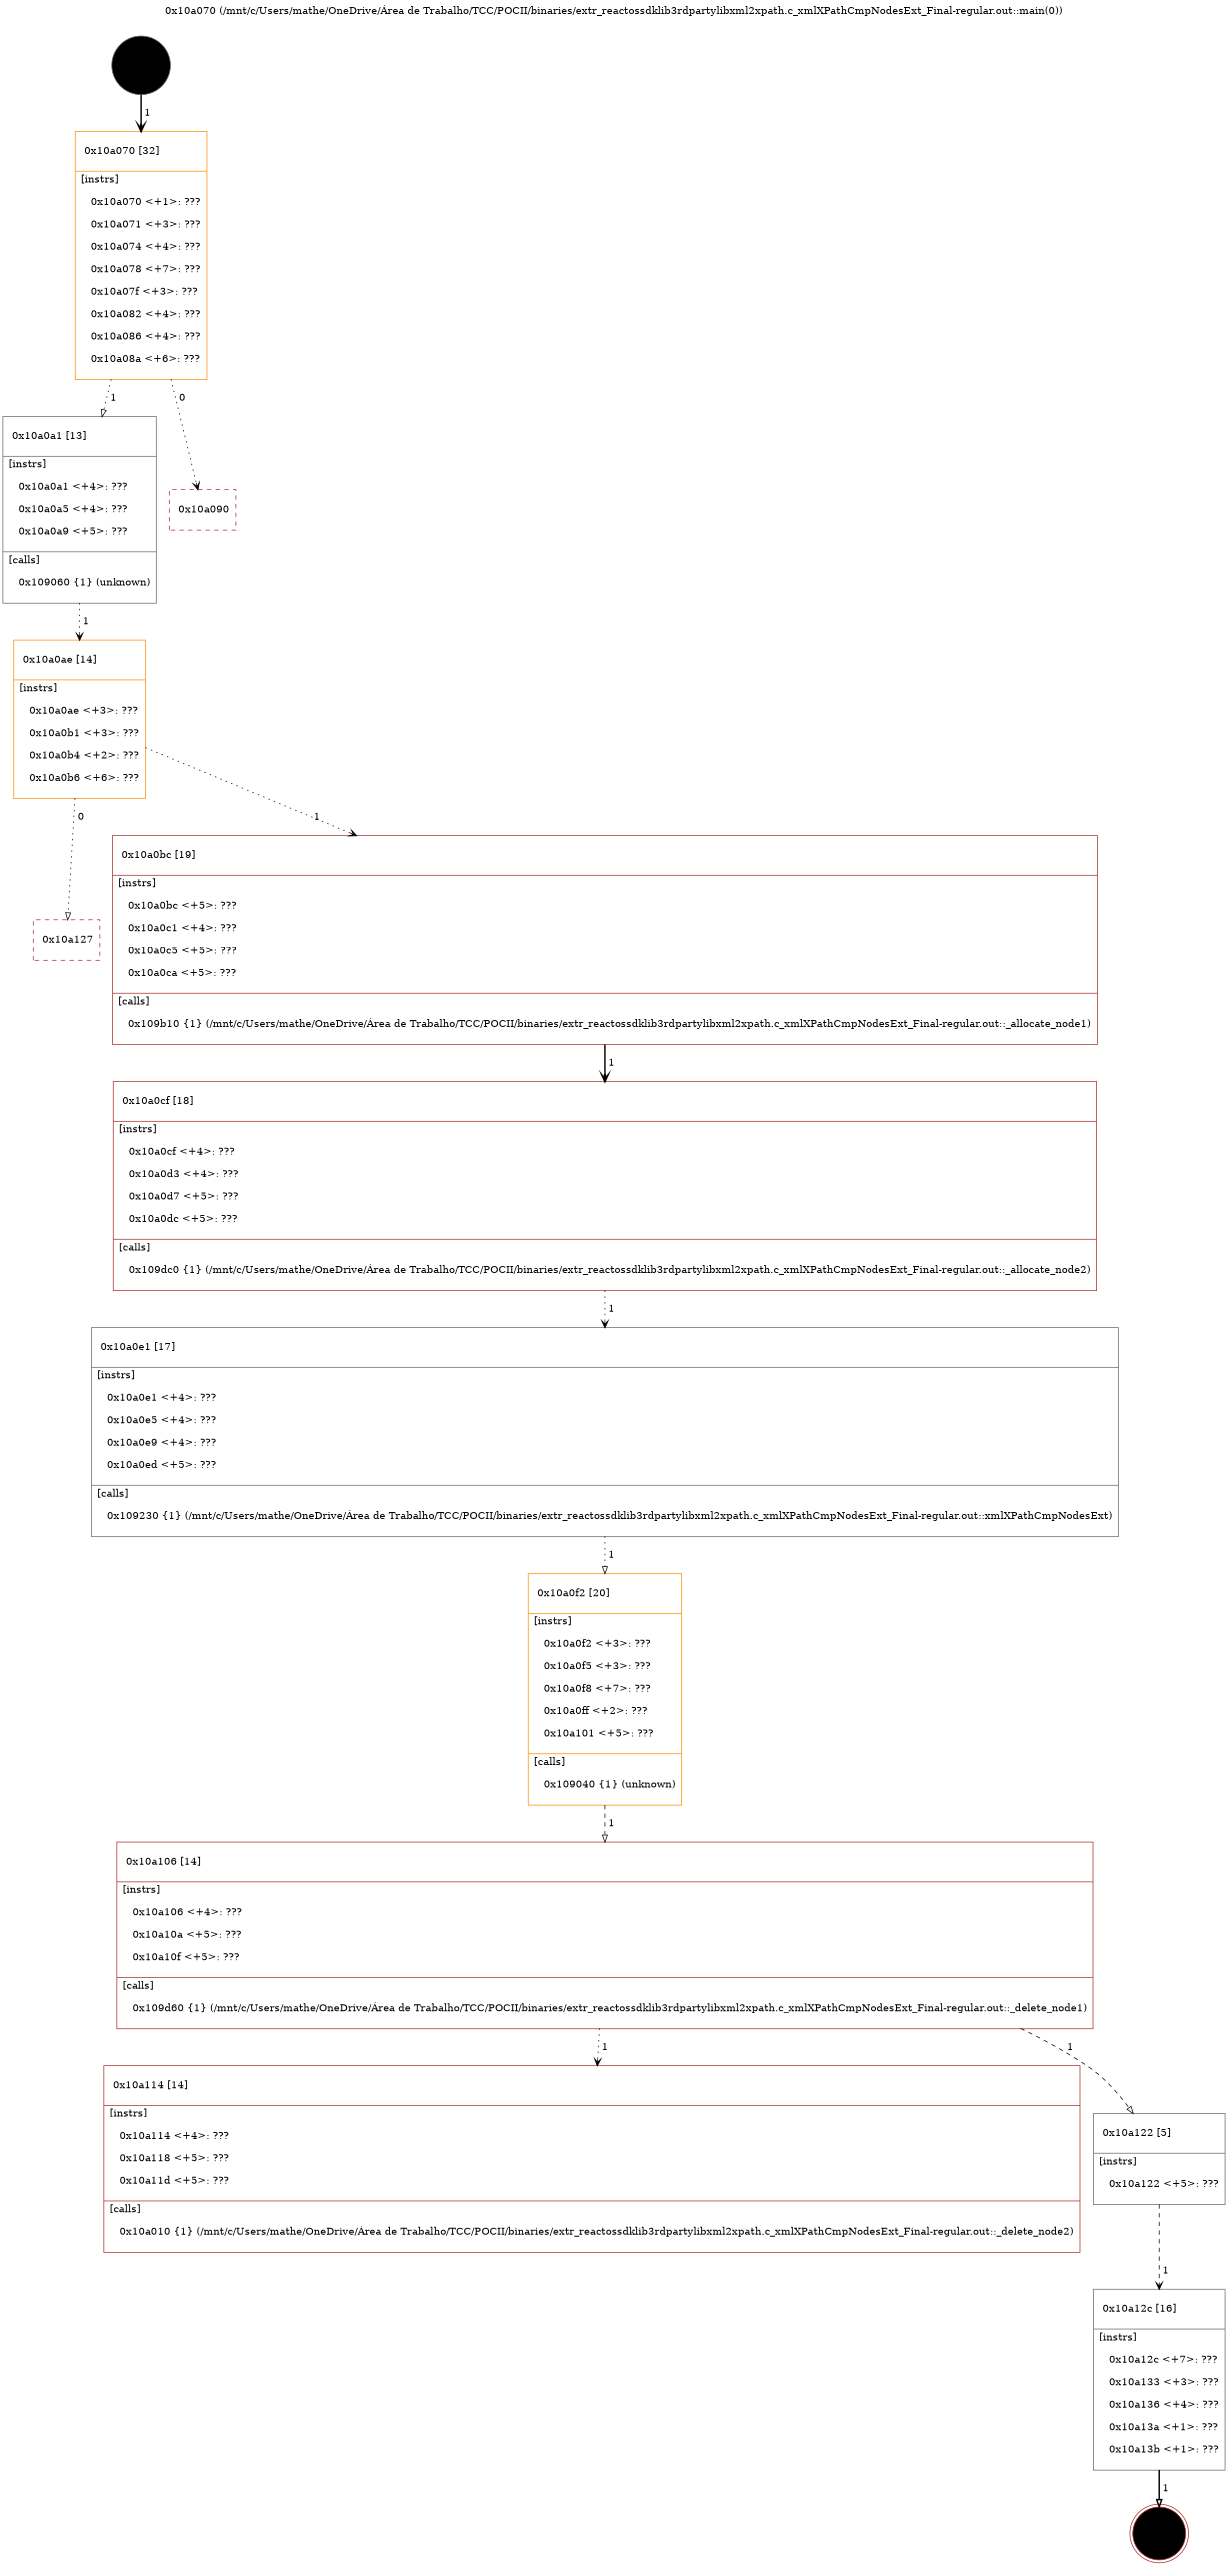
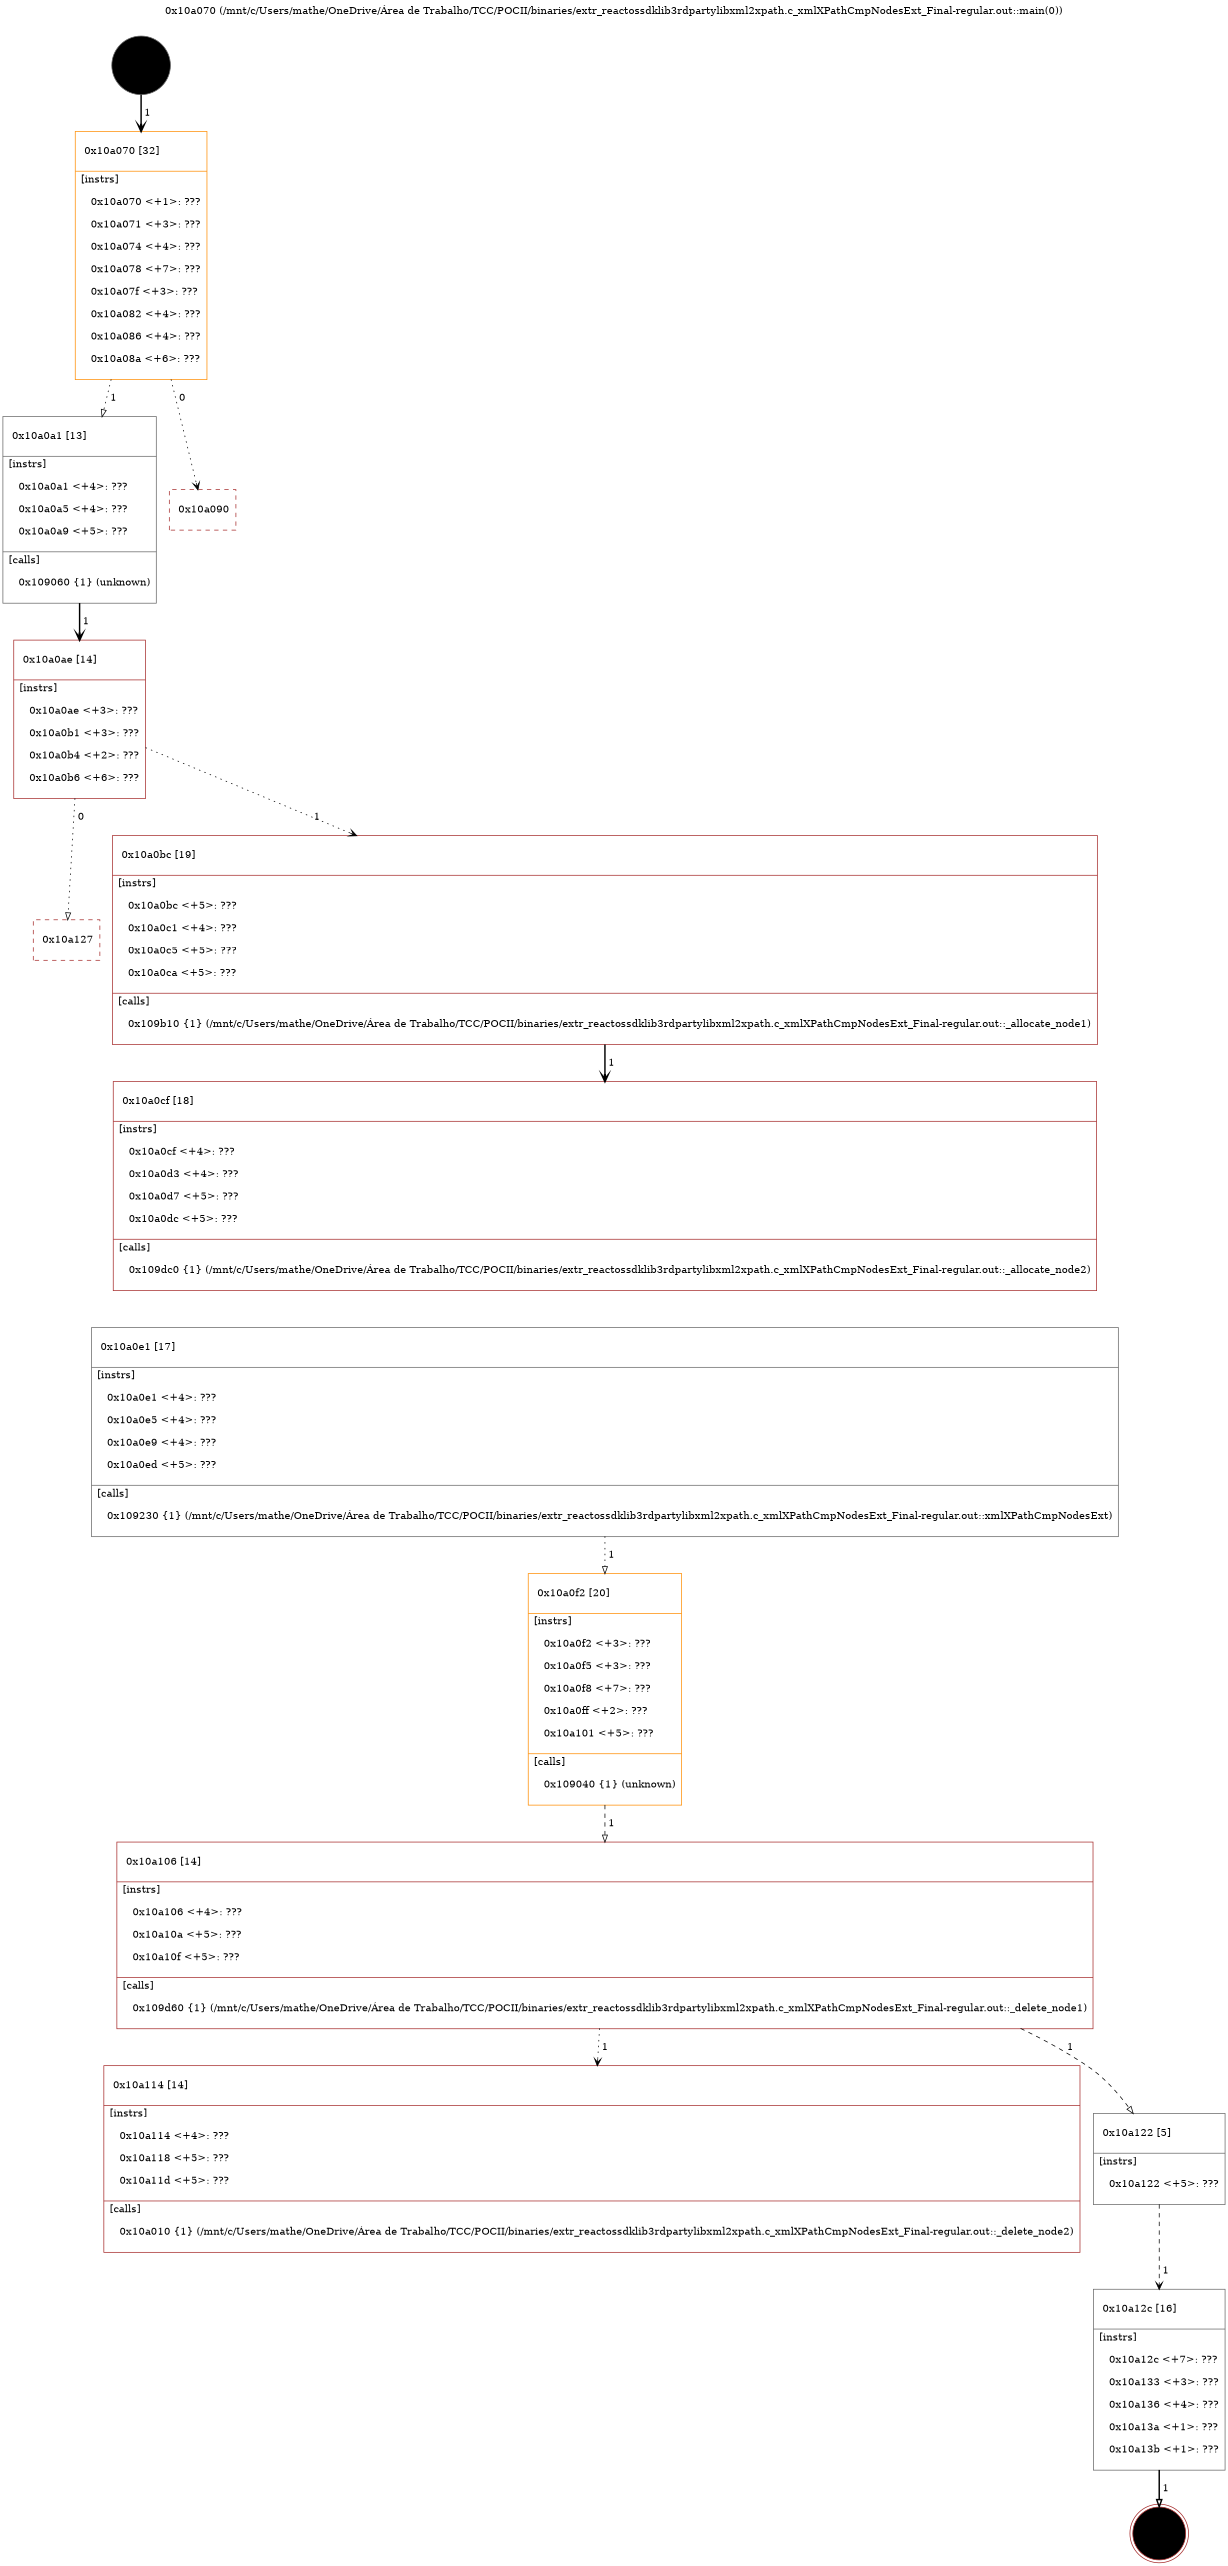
(80, 618) -> (80, 618)
(80, 719) -> (80, 719)
(605, 1306) -> none
